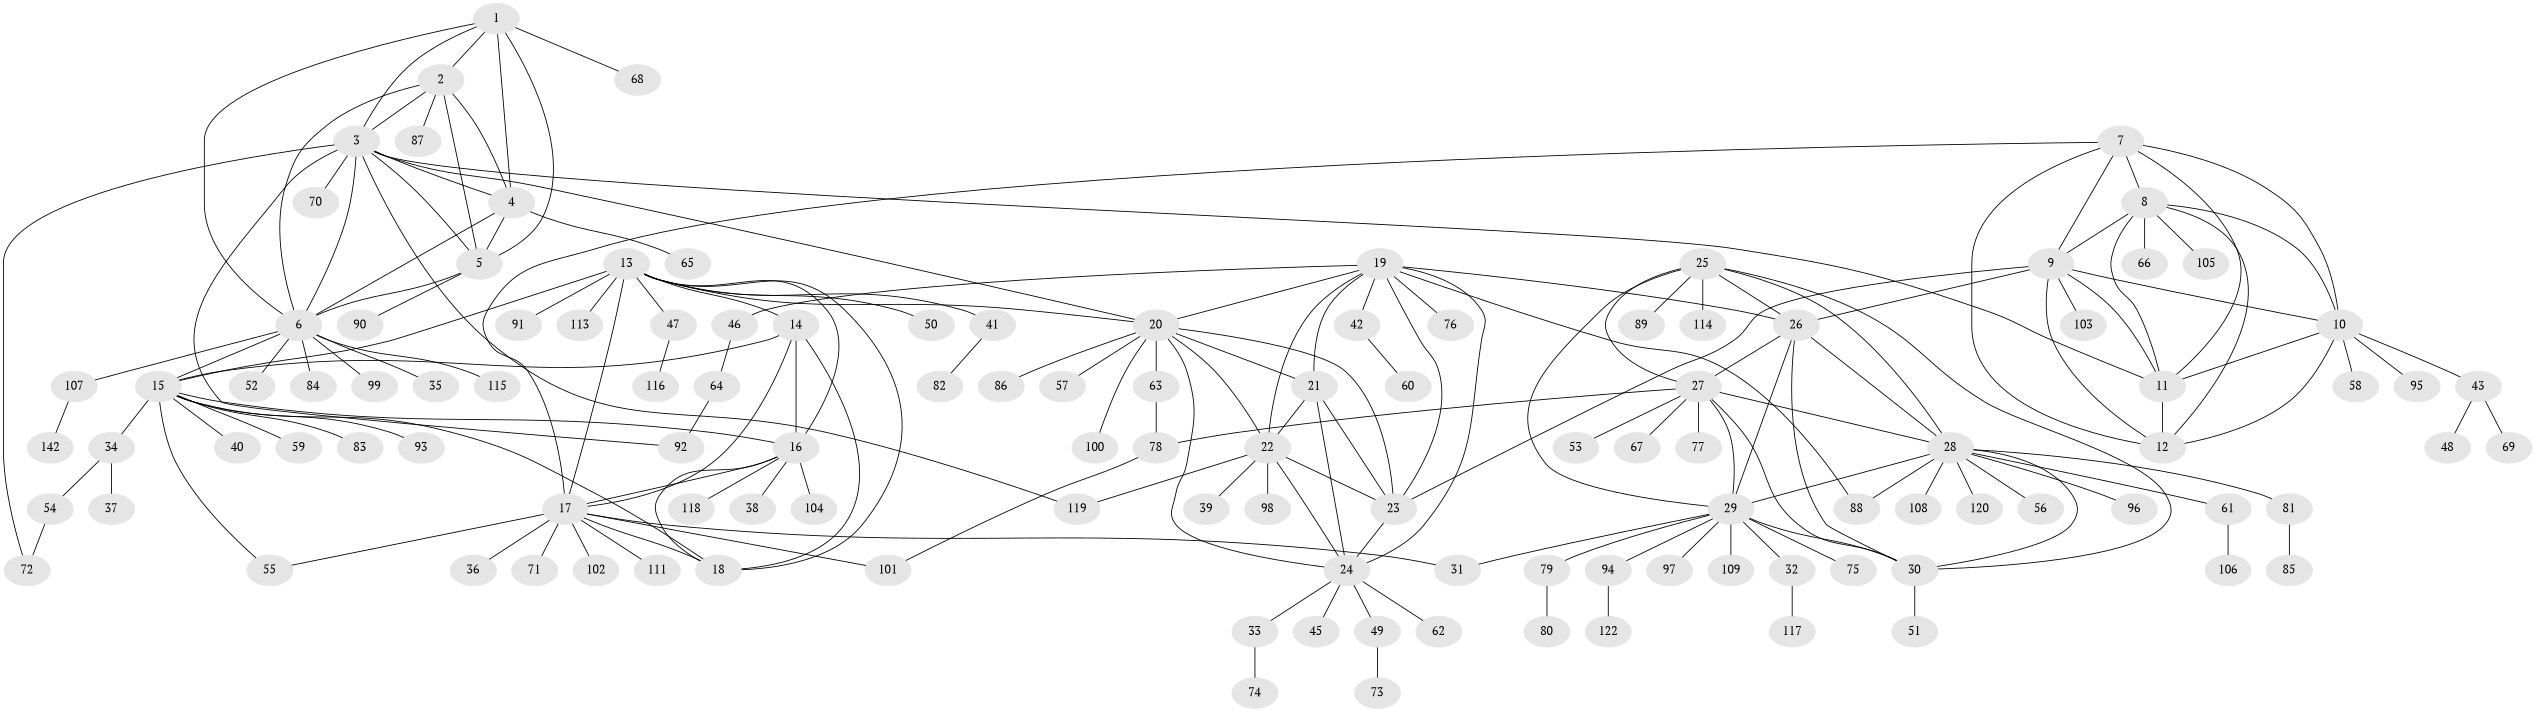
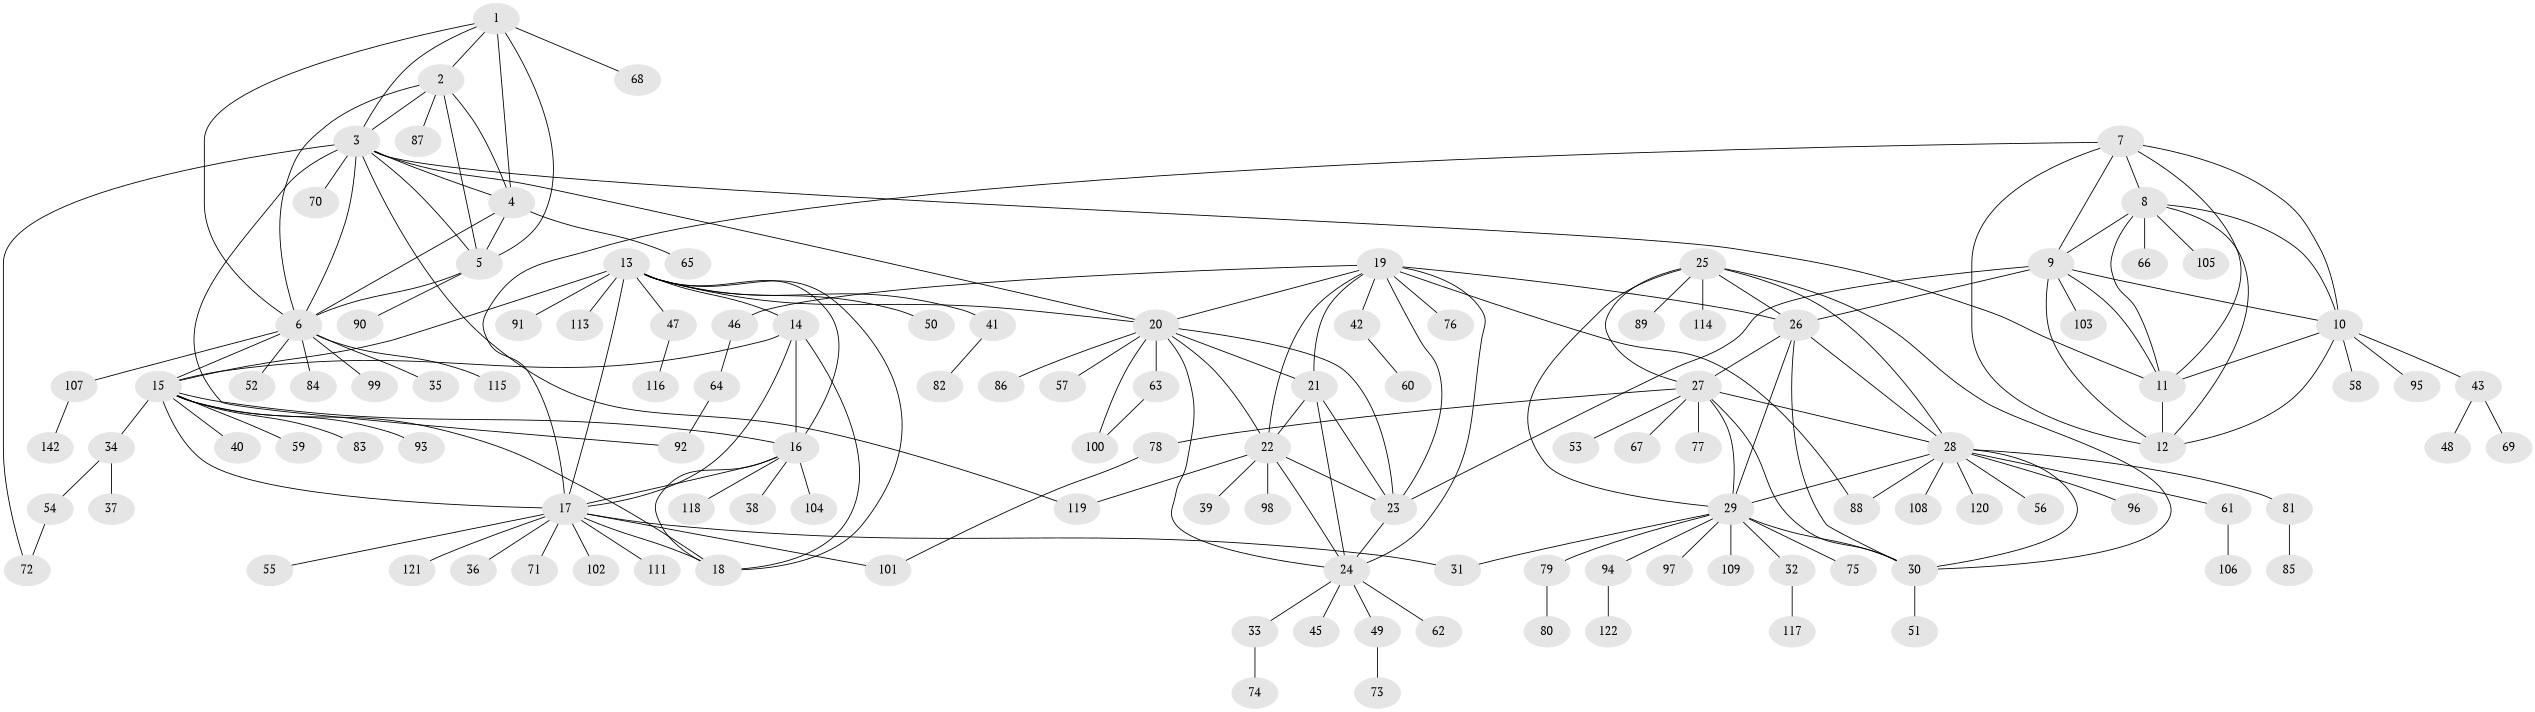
(1156, 417) -> (1126, 417)
(192, 489) -> (334, 494)
none -> (412, 570)
